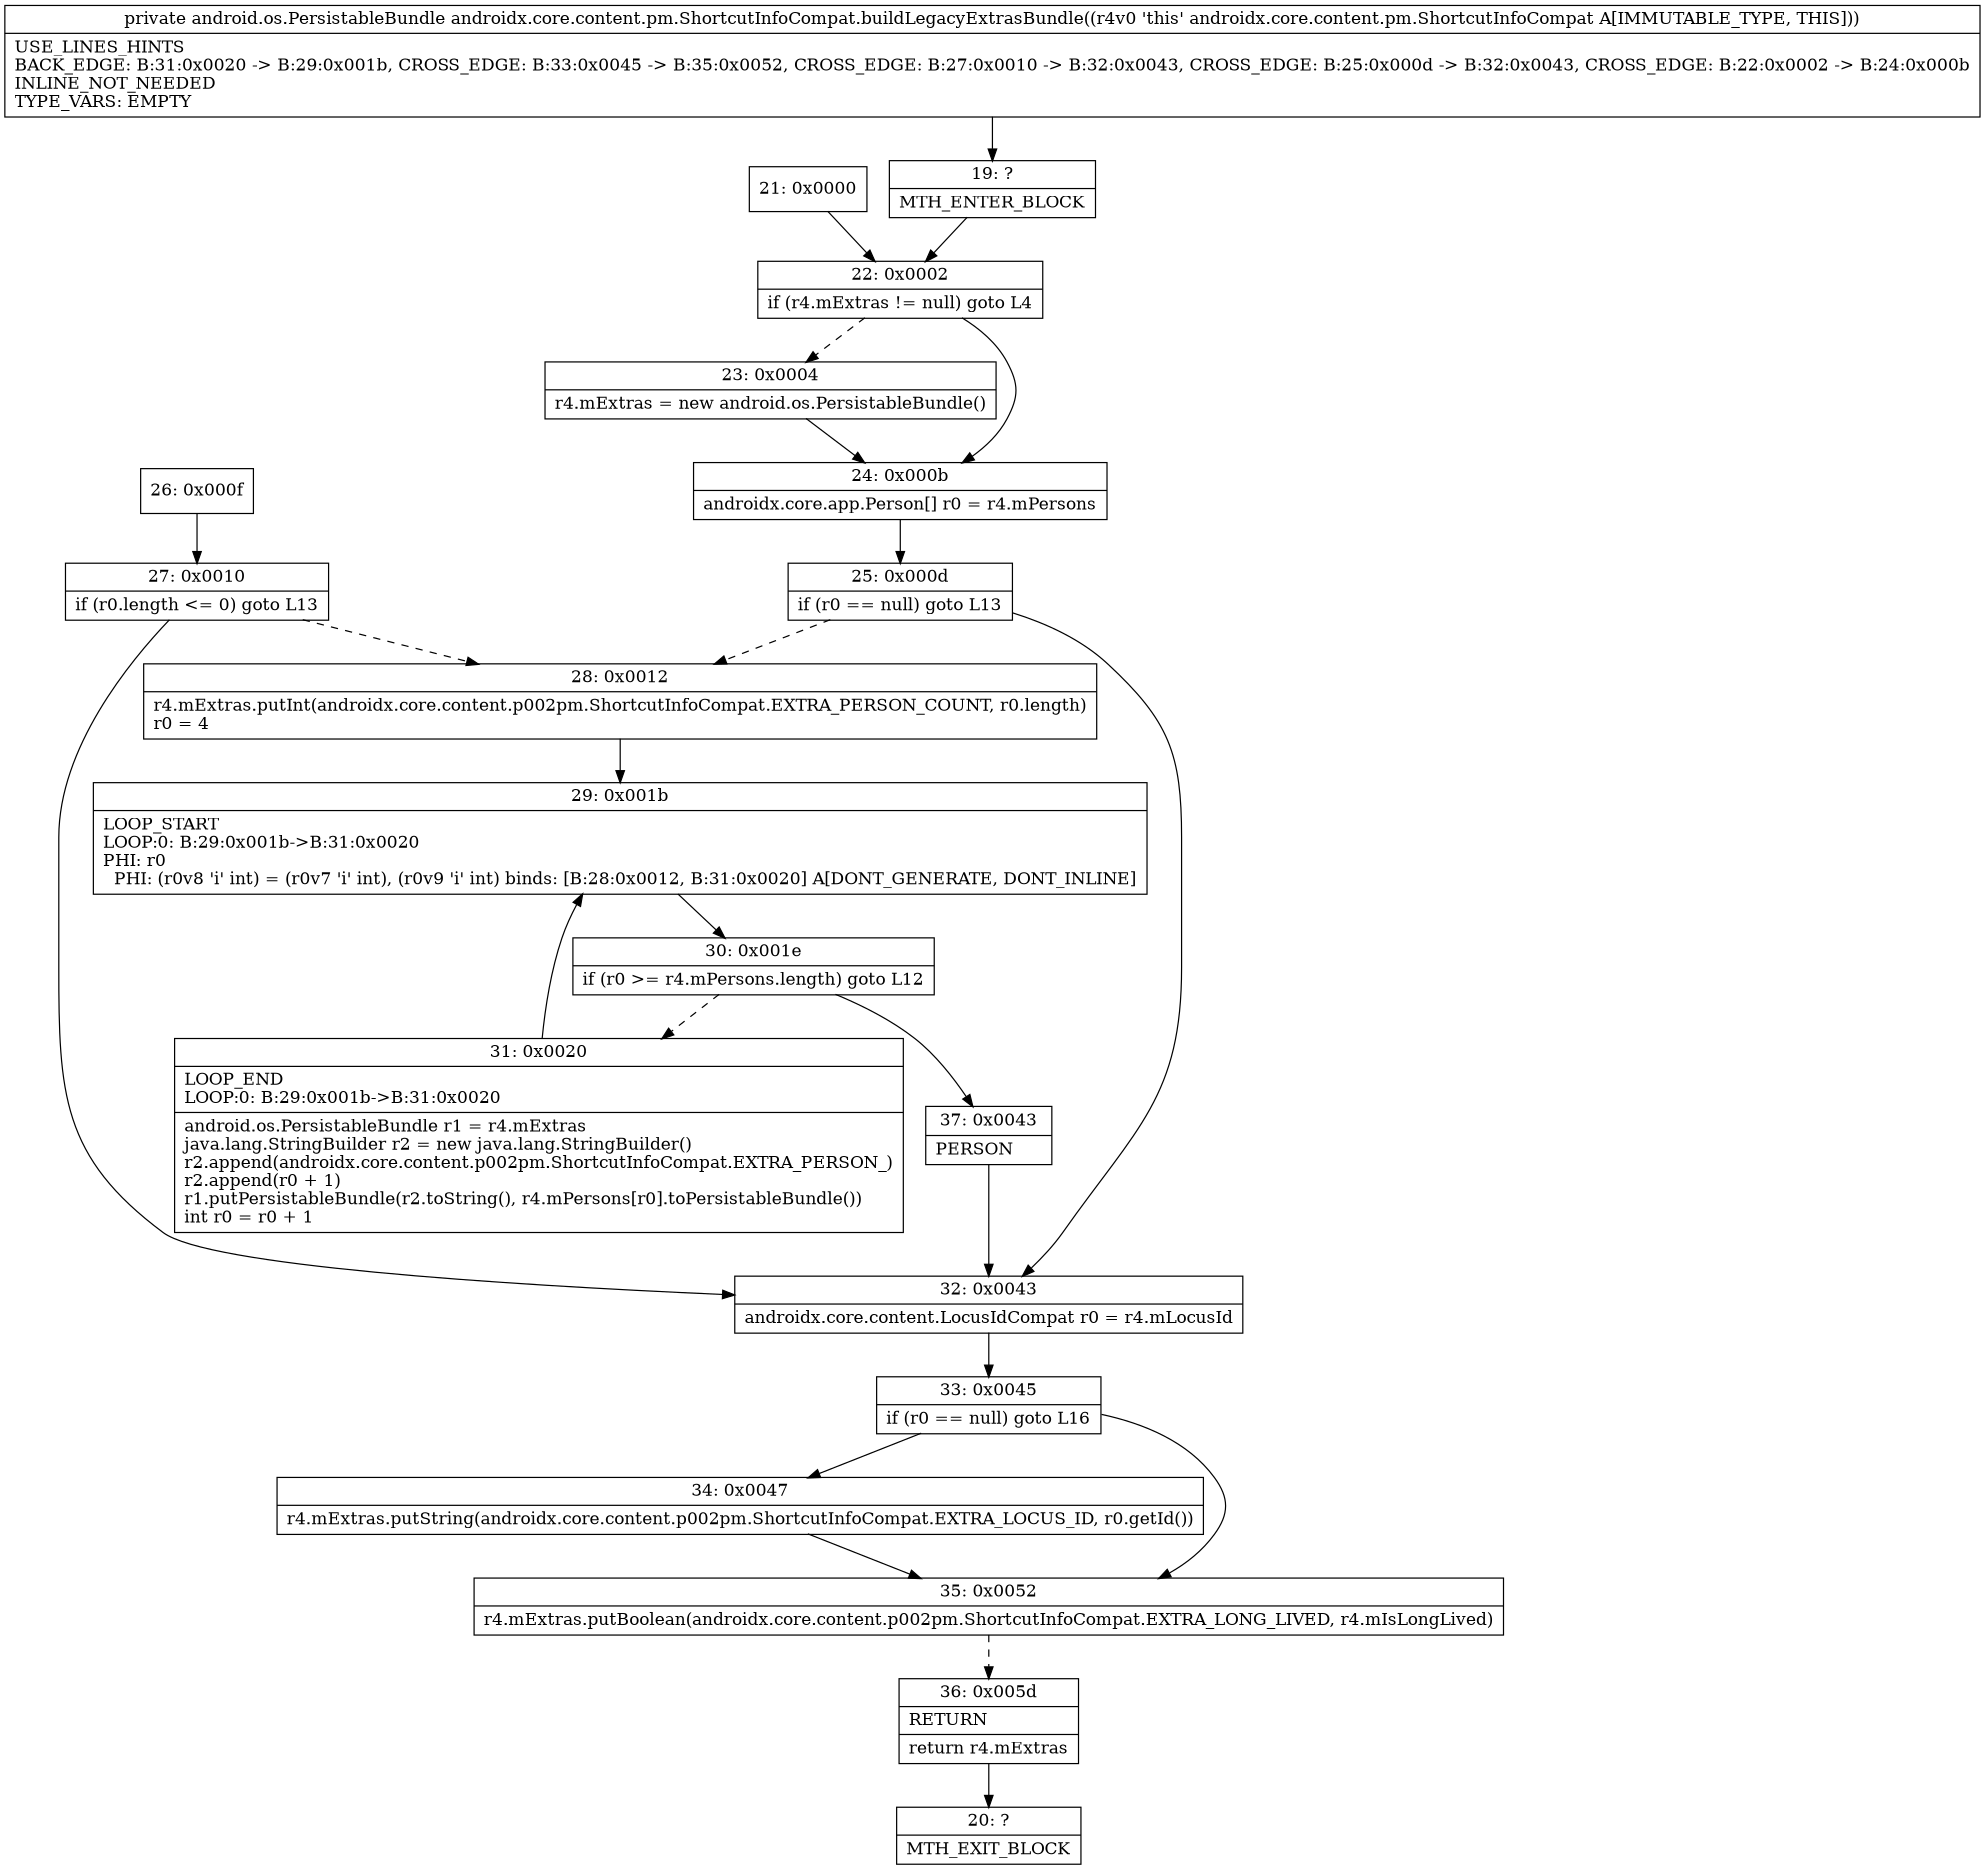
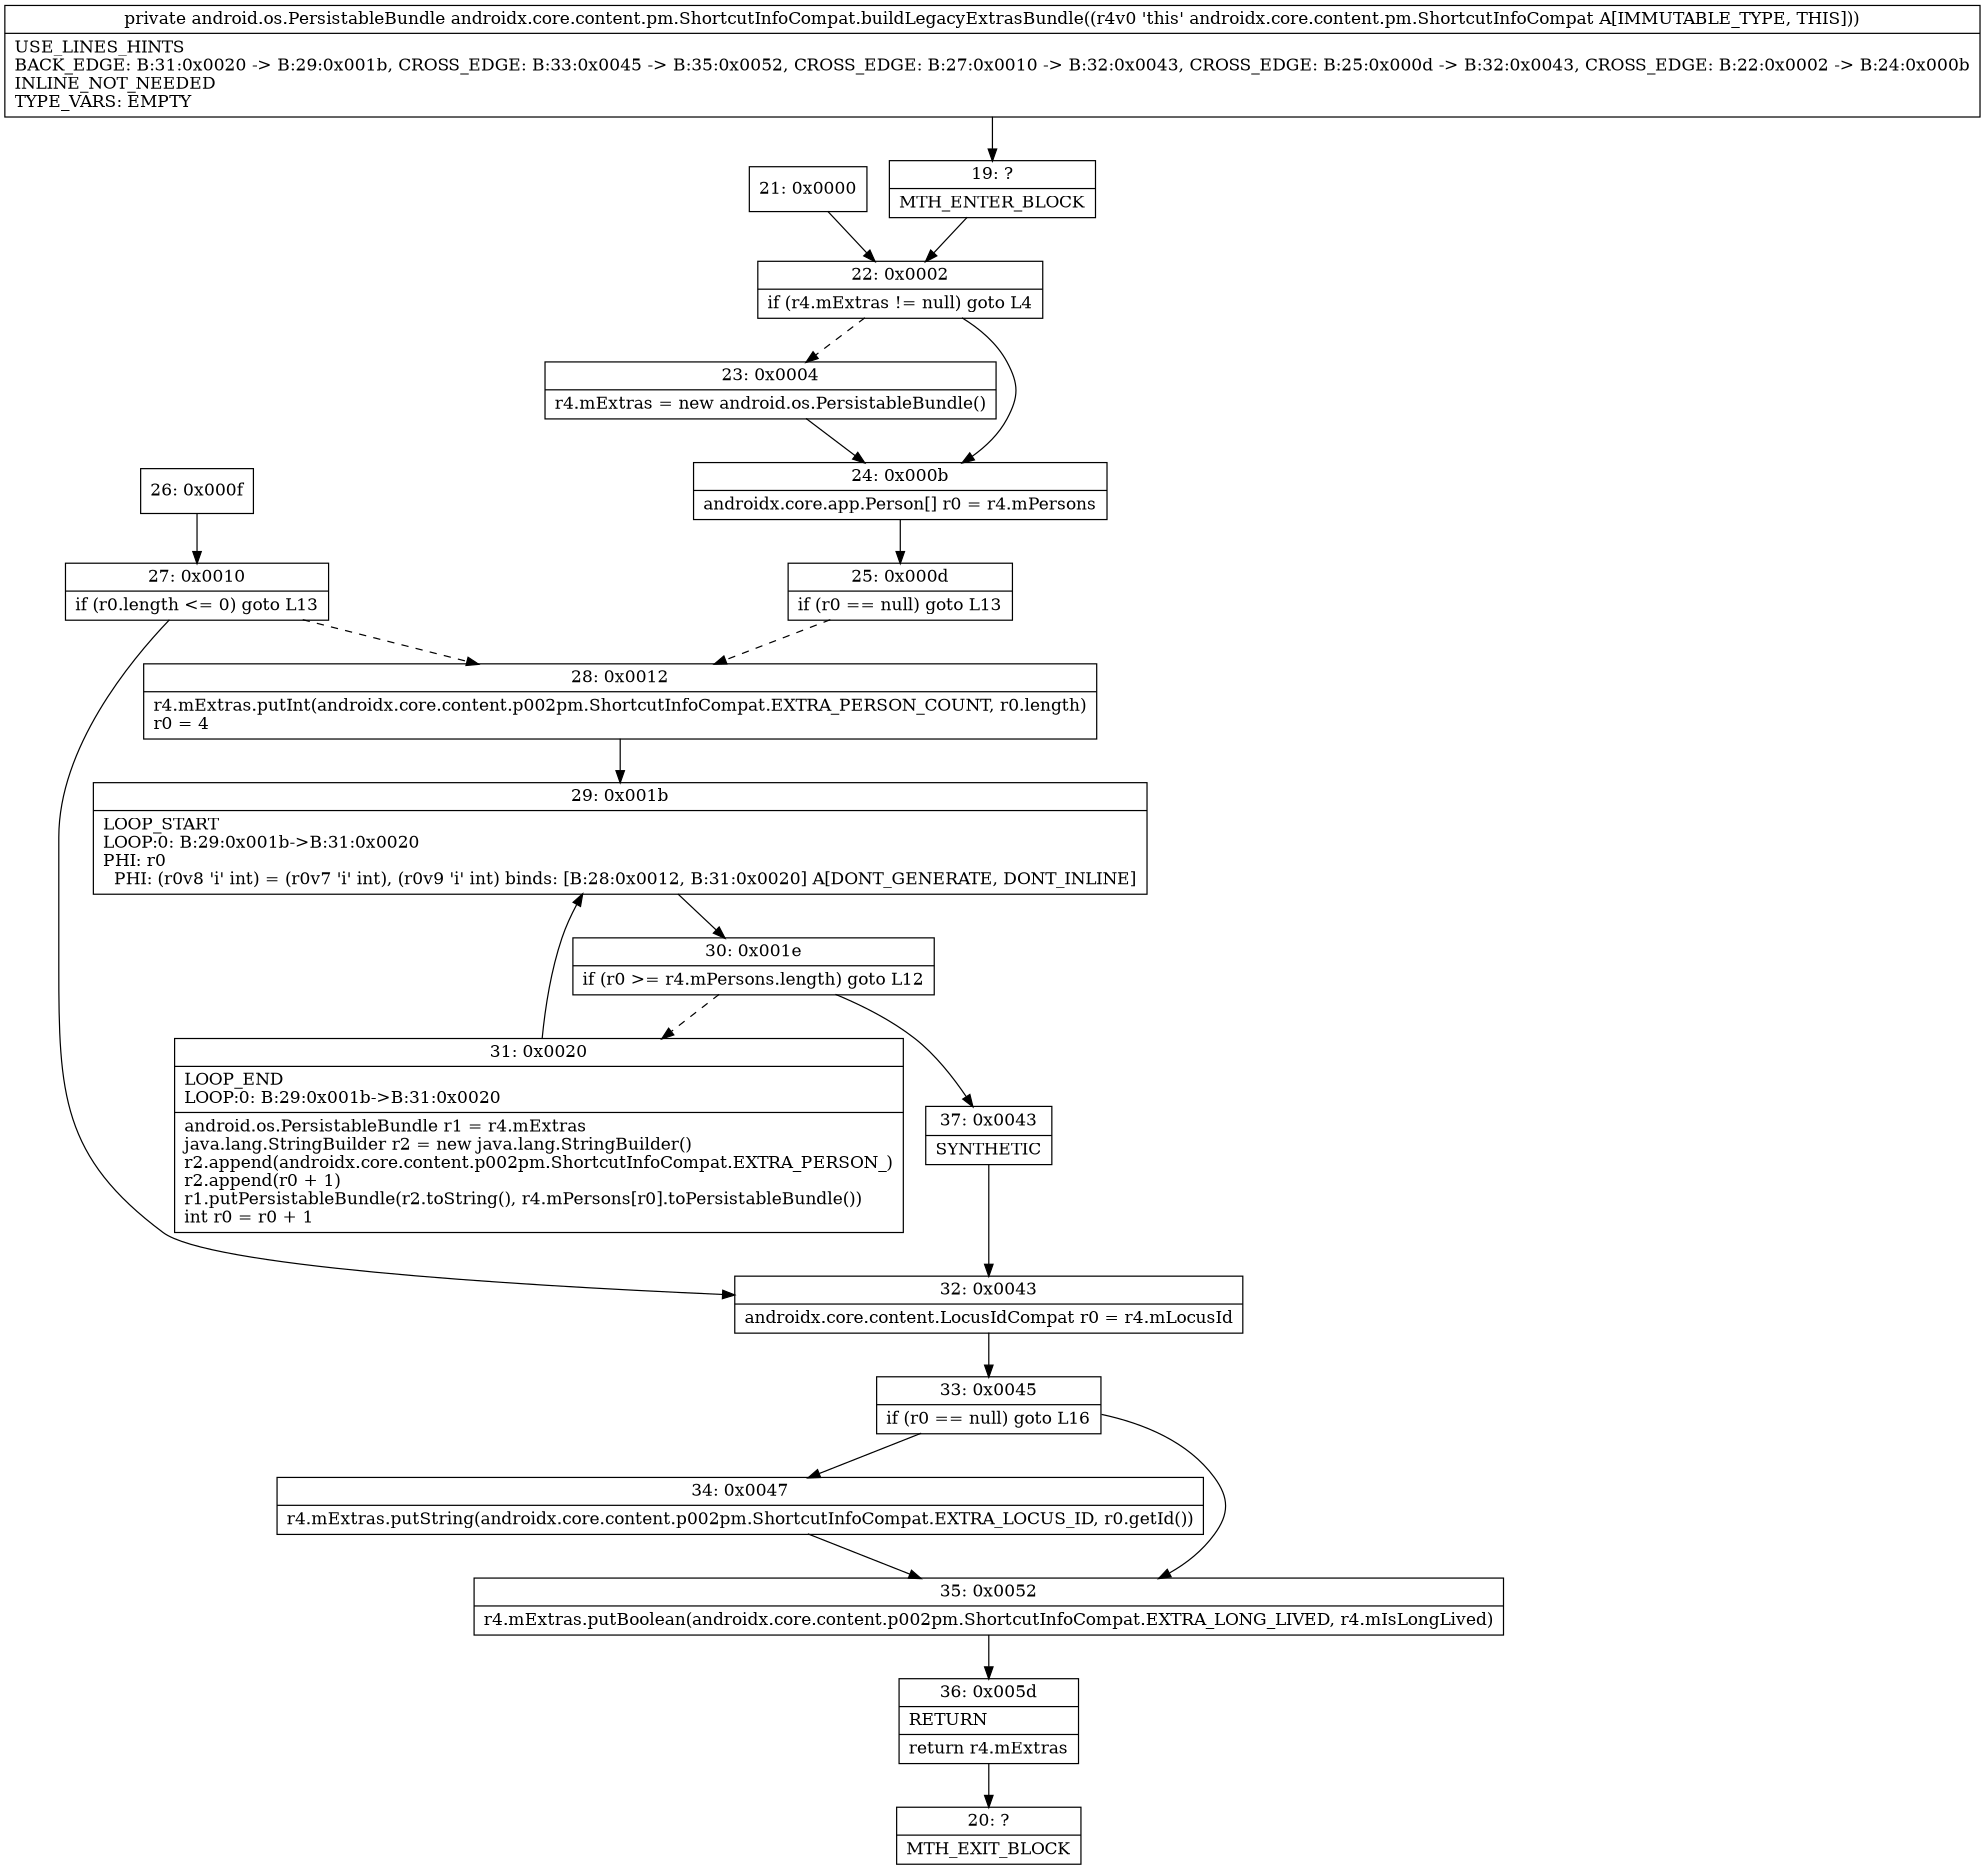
(1182, 923) -> none
(974, 1149) -> (989, 1149)
(989, 1651) -> (989, 1651)
